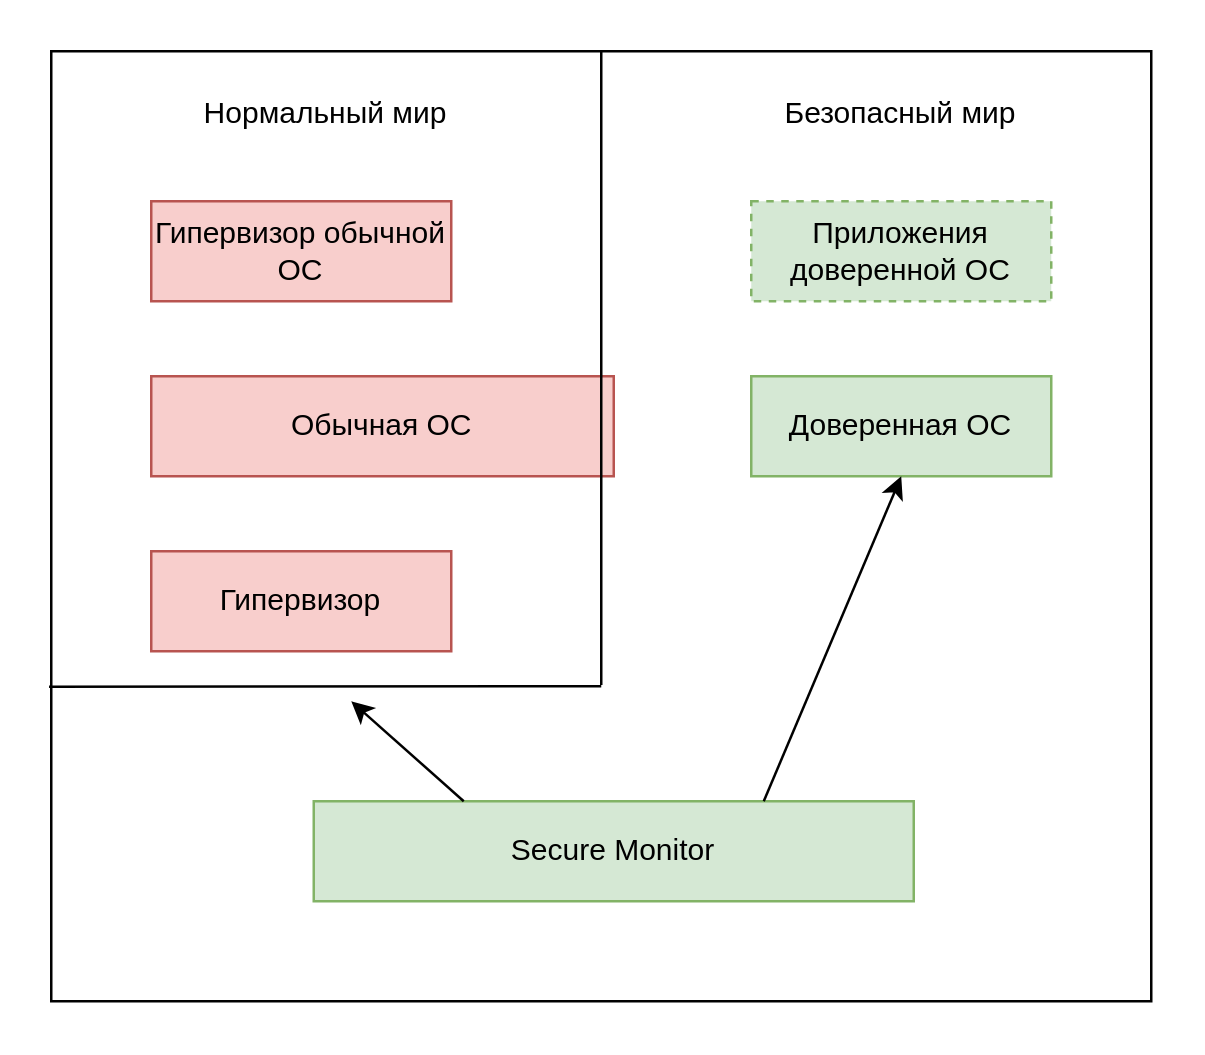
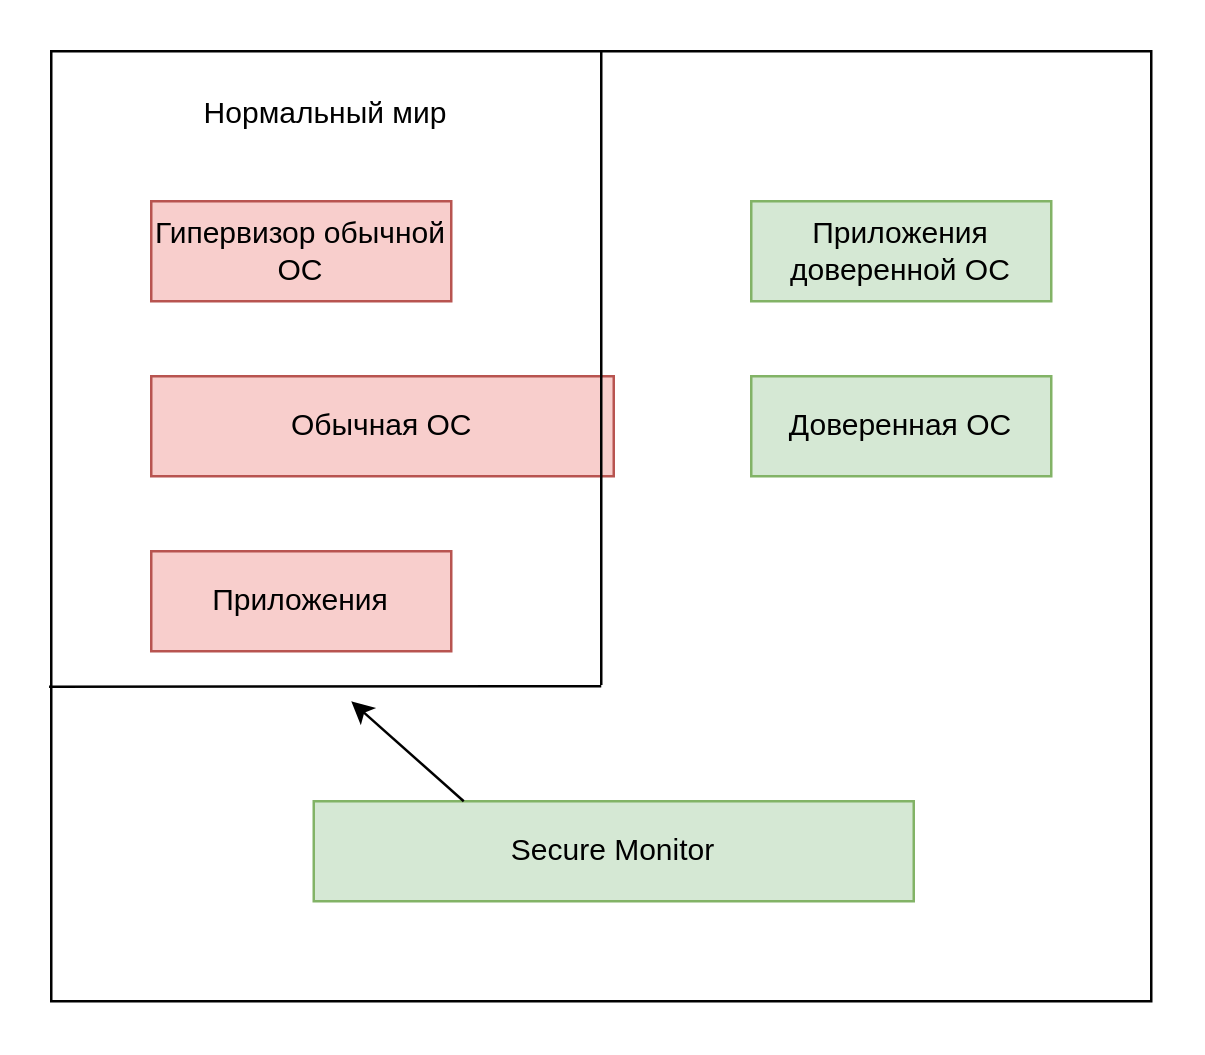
(901, 114) -> none
(901, 251) -> (901, 251)
(301, 601) -> (301, 601)
(829, 646) -> none
